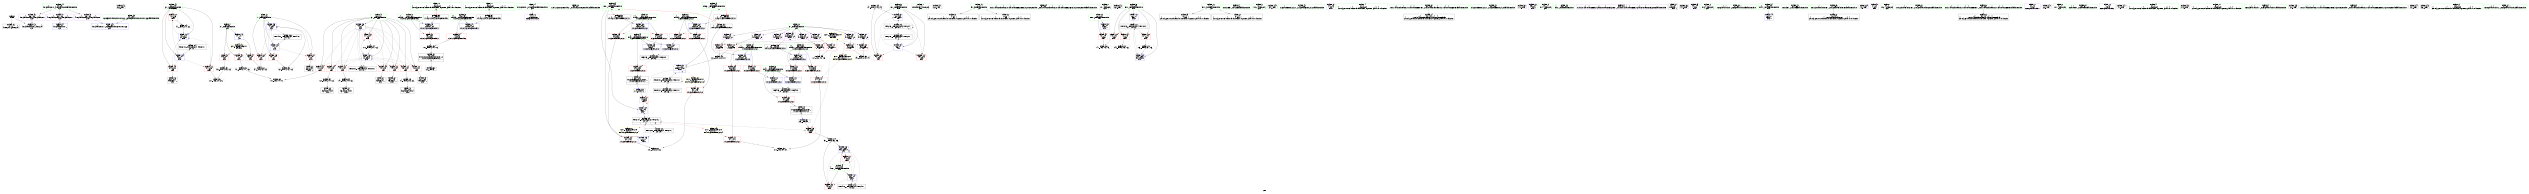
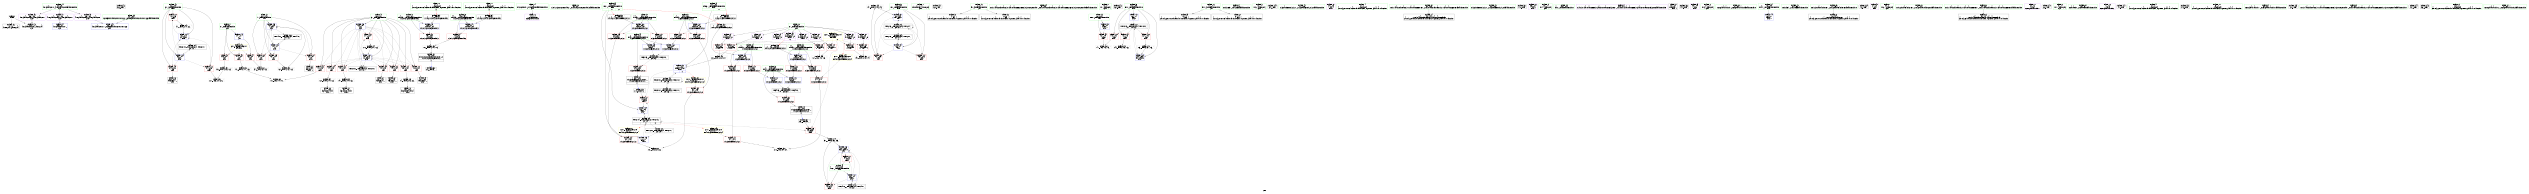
(173, 9) -> (173, 9)
